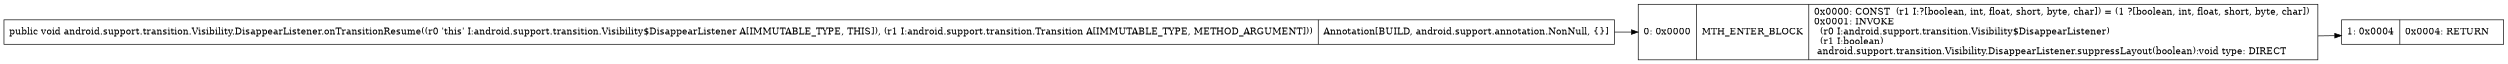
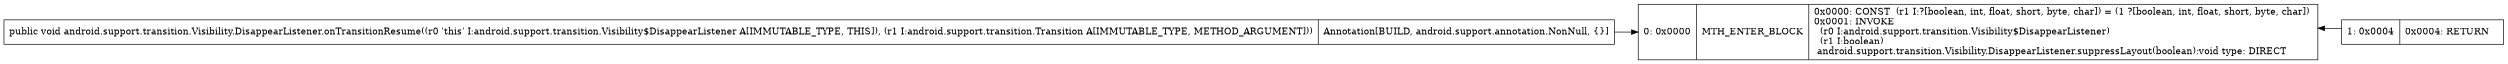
(2326, 36) -> (2333, 28)
